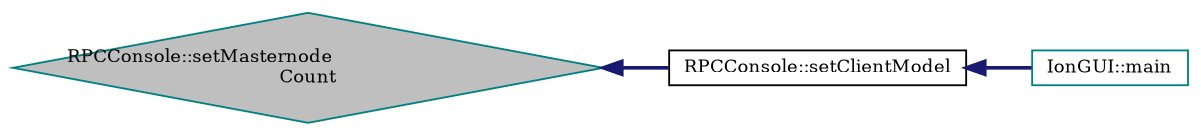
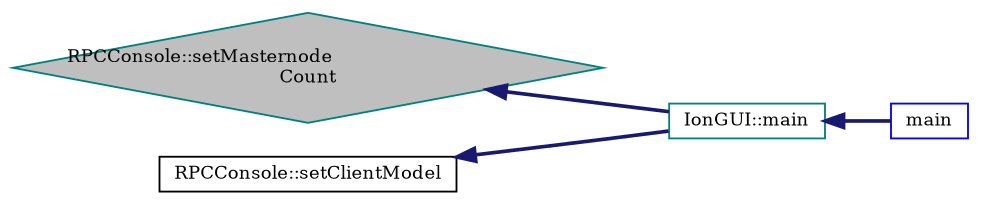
(646, 68) -> (588, 102)
none -> (930, 121)
